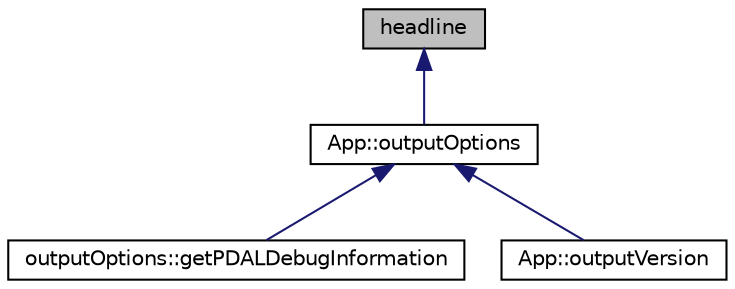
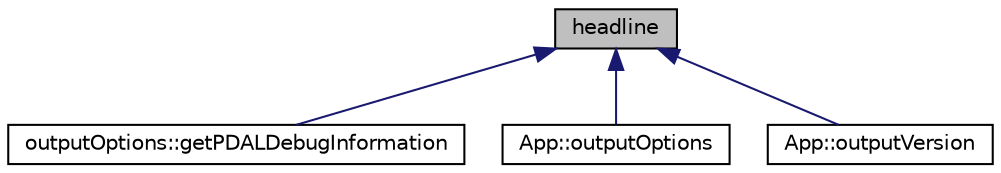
(321, 208) -> (416, 90)
(528, 208) -> (758, 91)
